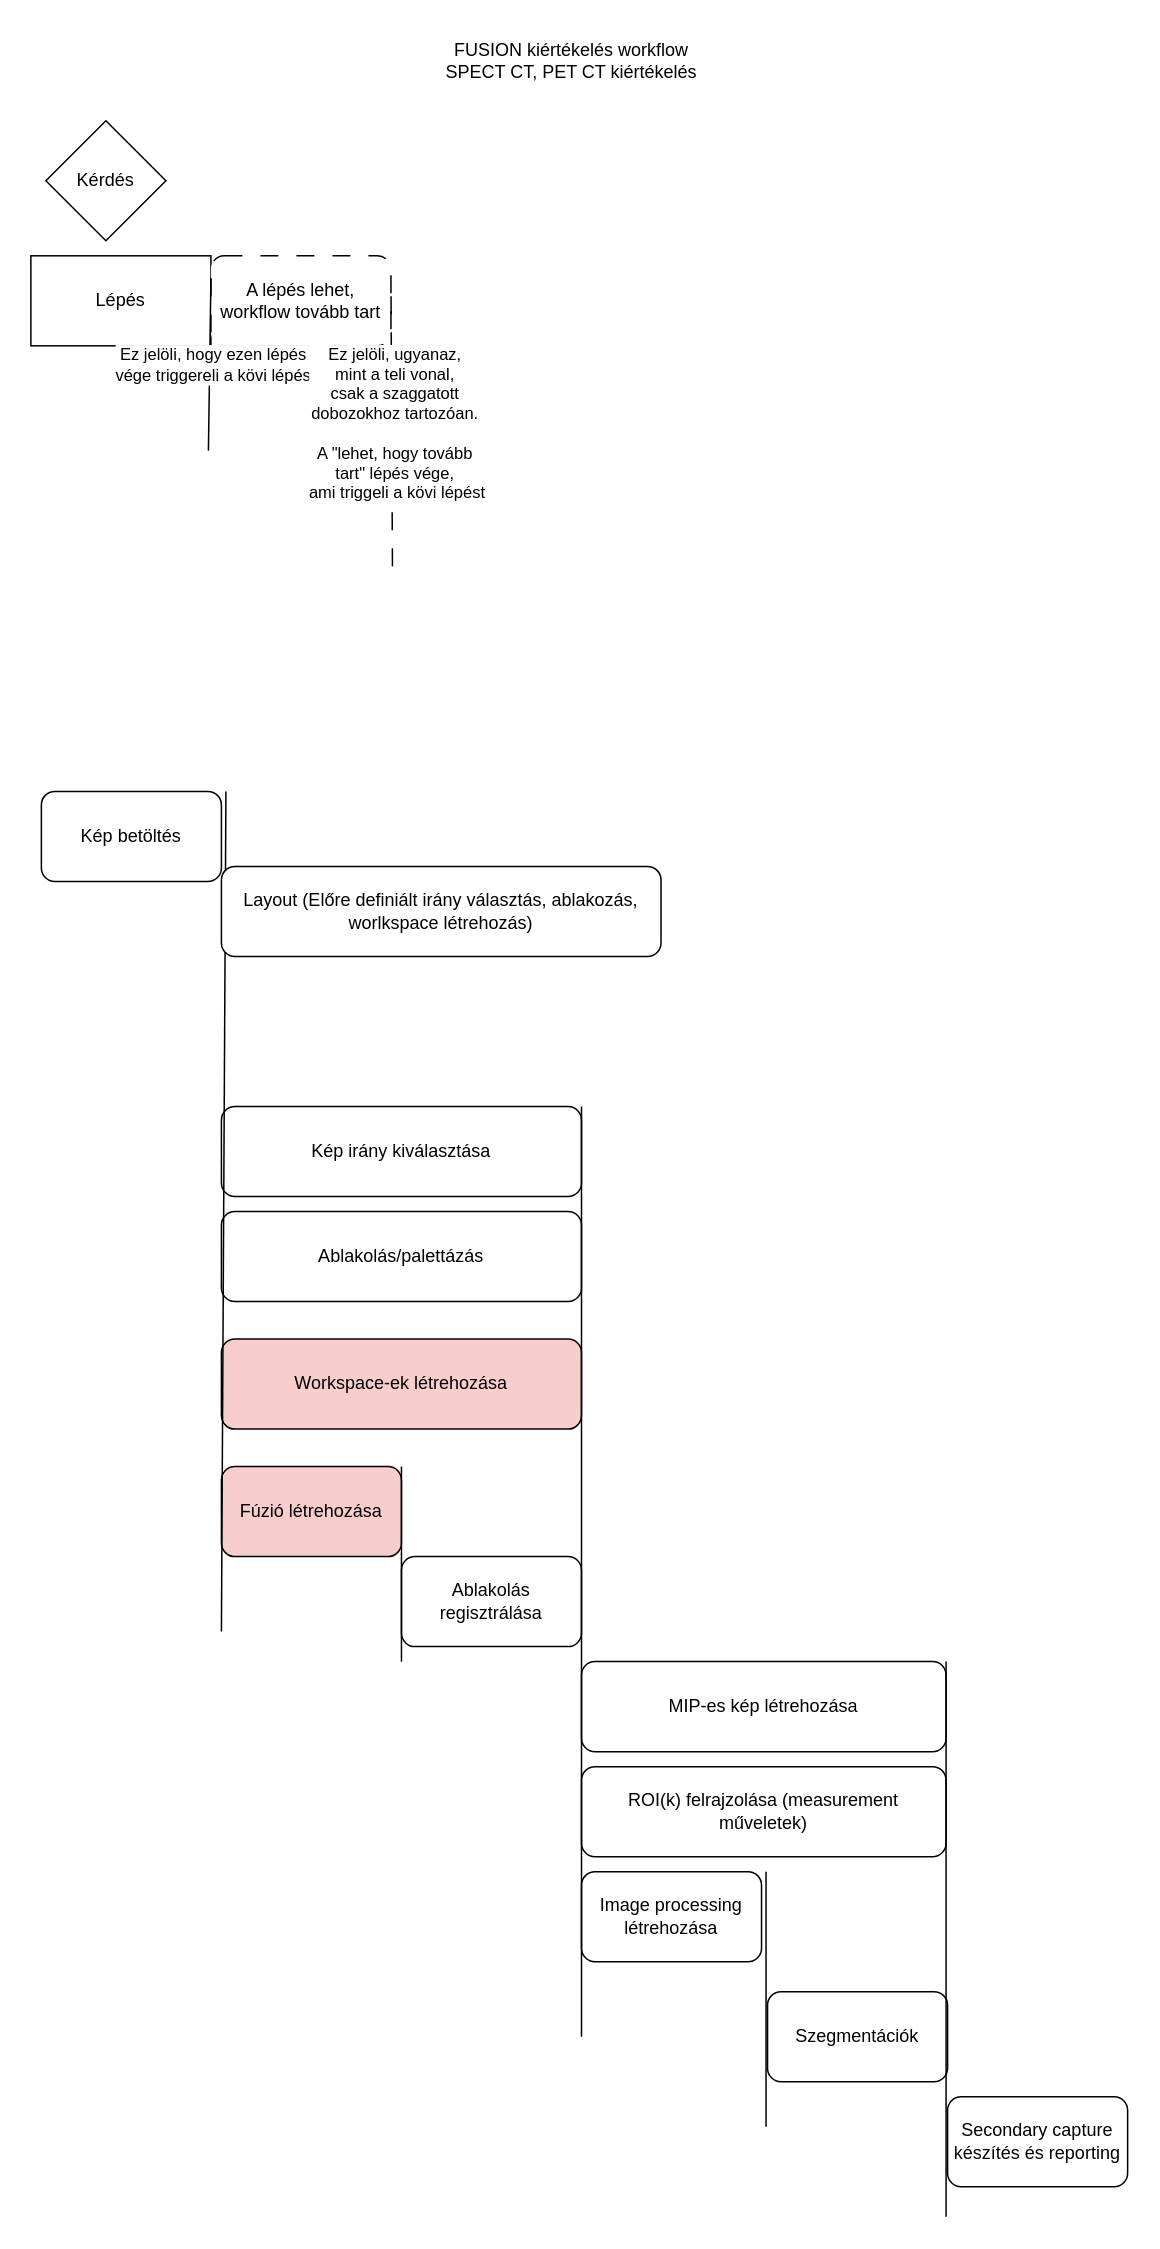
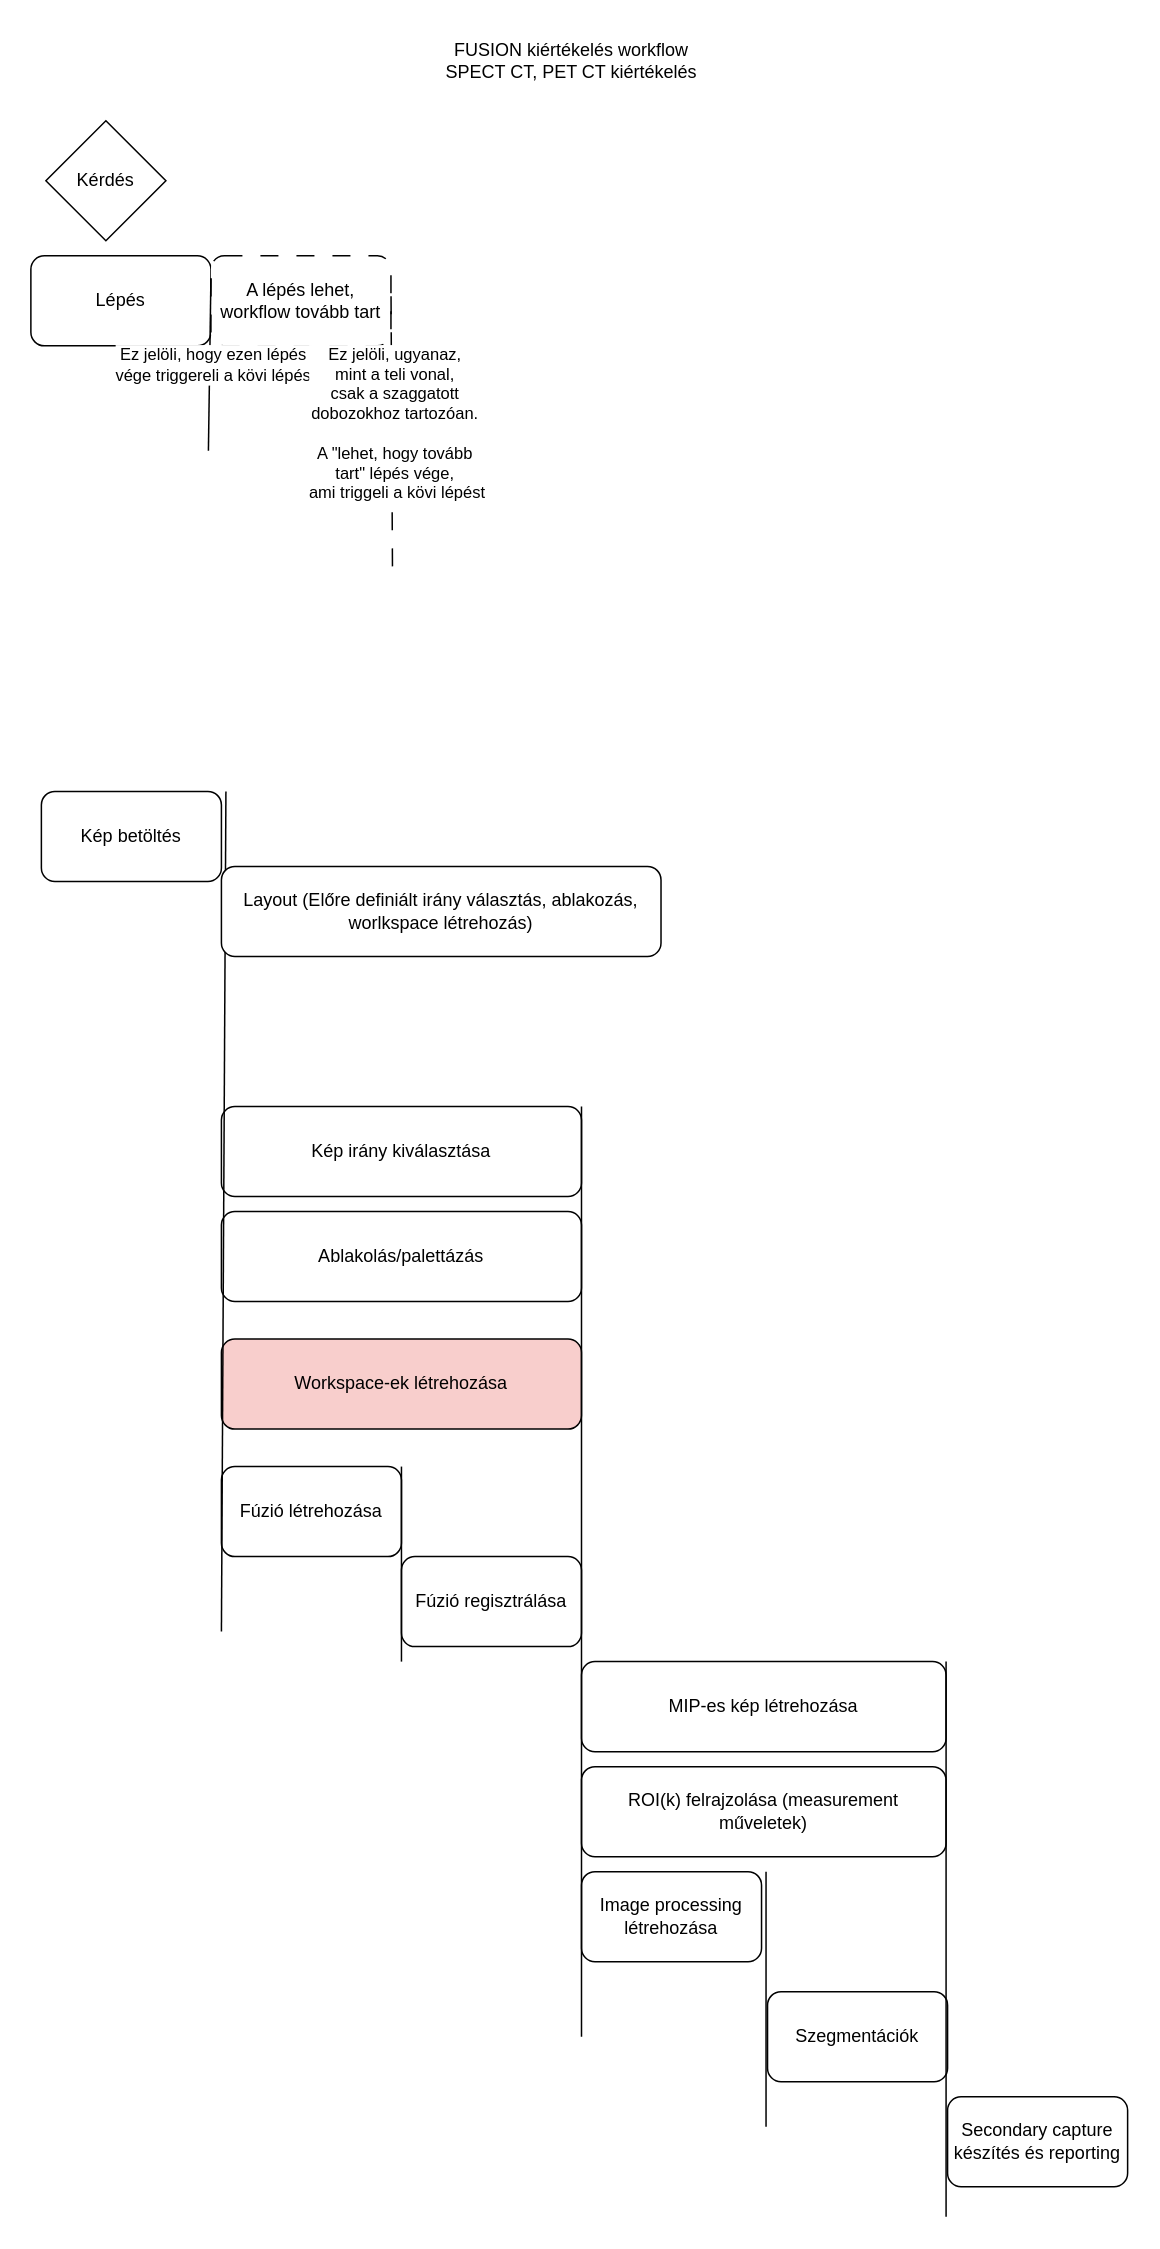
(121, 301) -> (121, 301)
(311, 1511) -> (311, 1511)
(491, 1601) -> (491, 1601)
